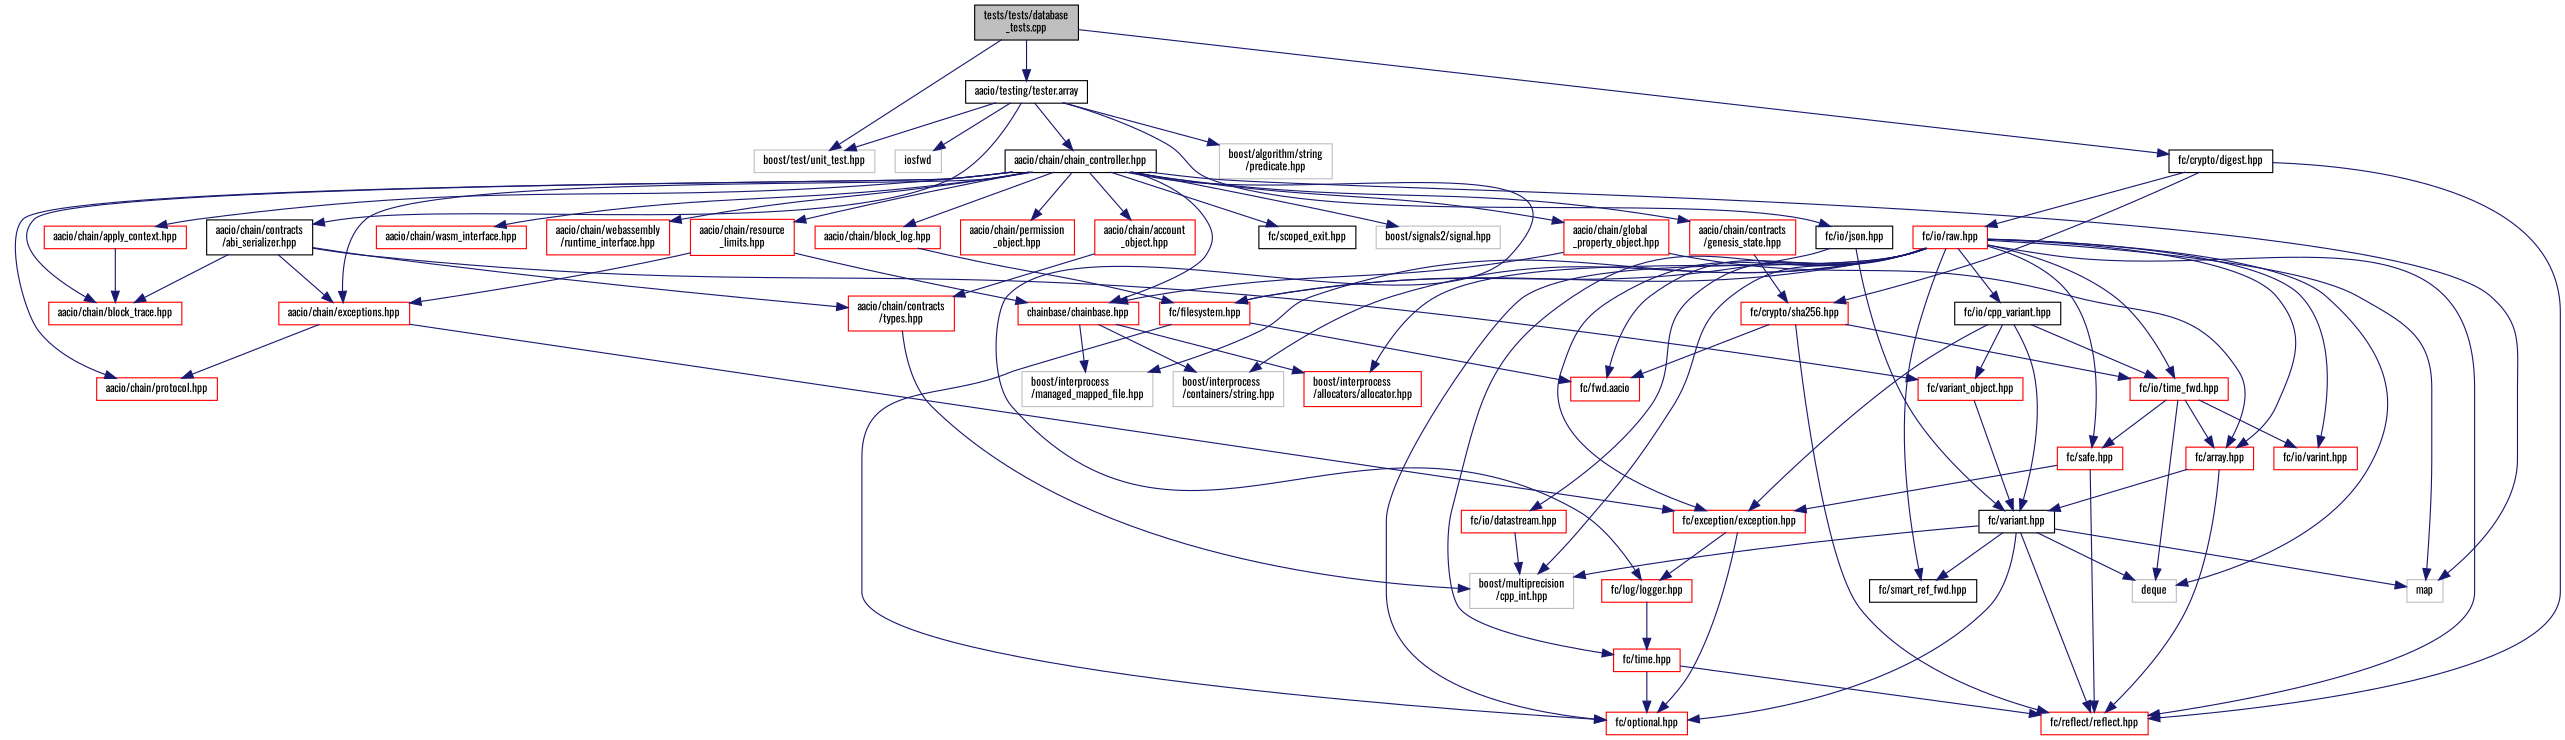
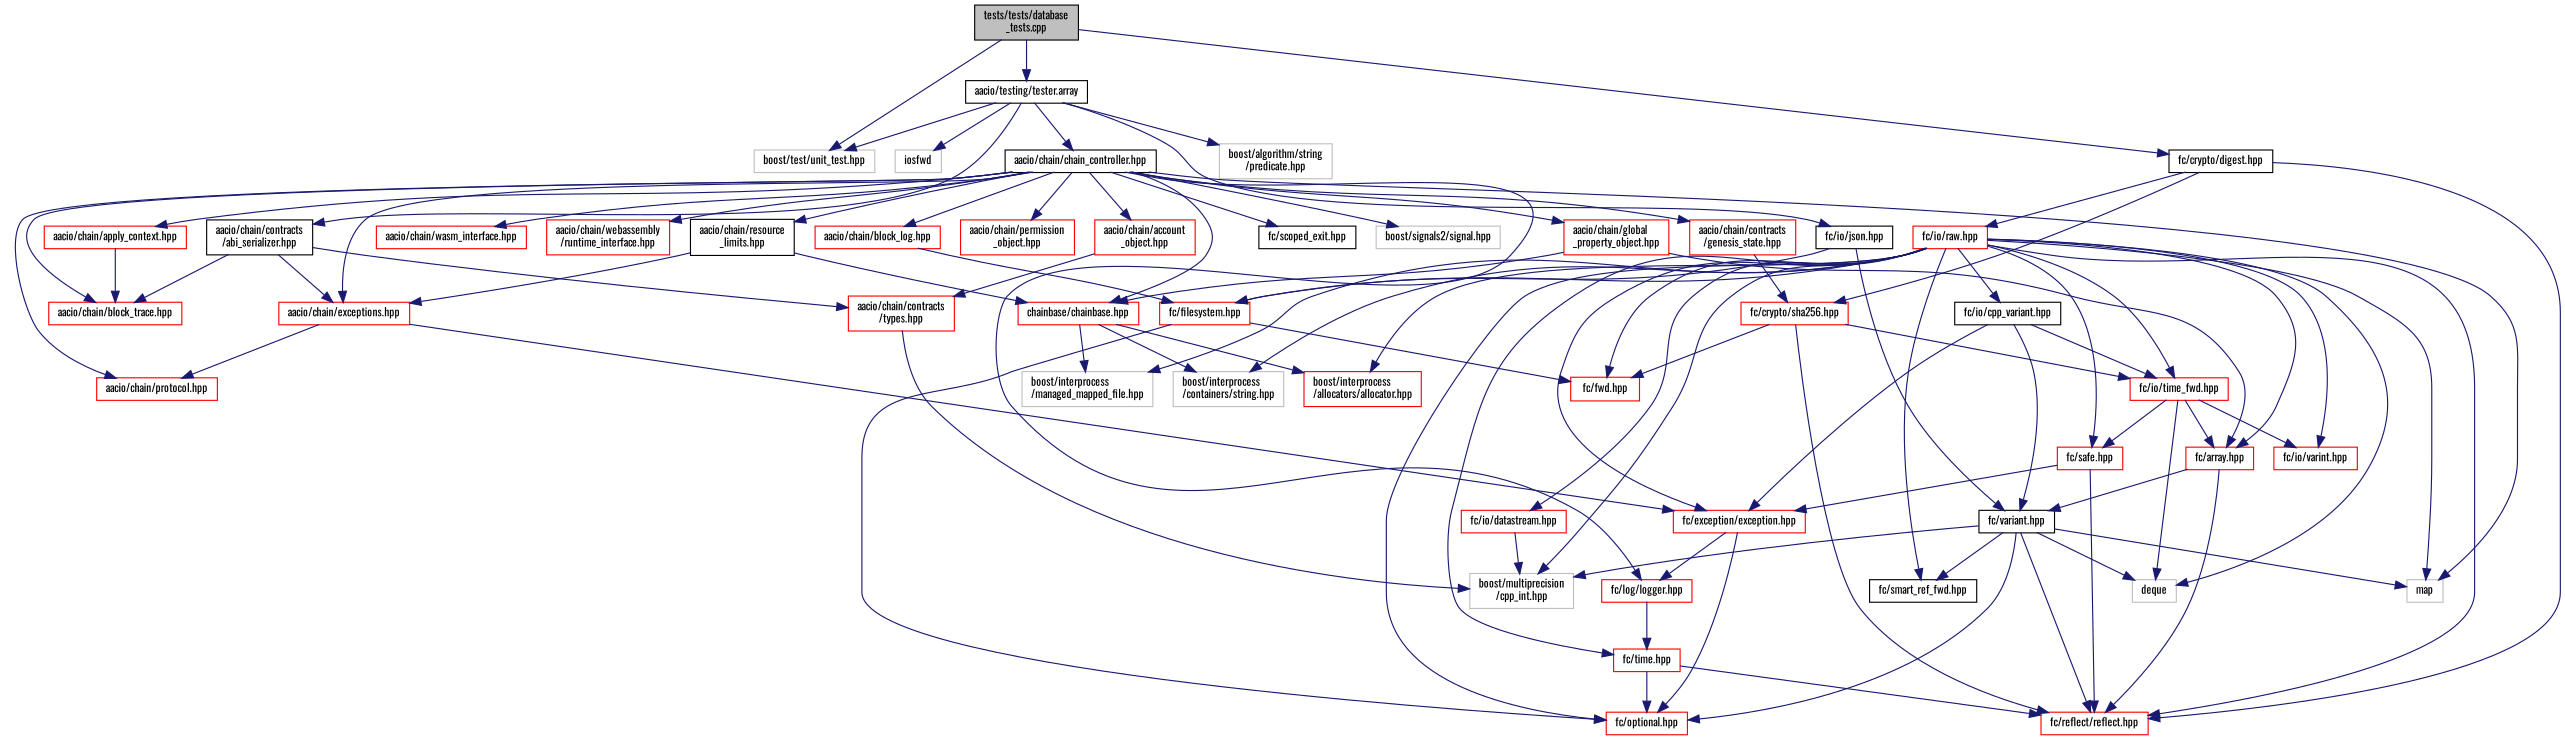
(742, 237) -> (742, 237)
(1605, 389) -> (1605, 389)
(1970, 389) -> none
